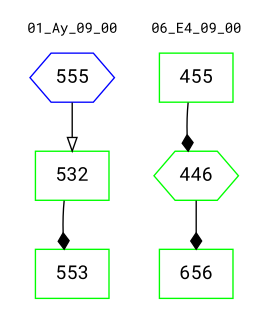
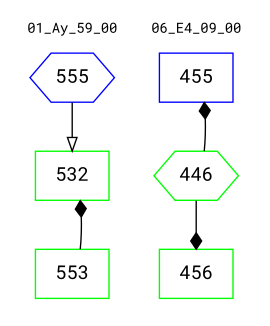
(73, 29) -> (73, 29)
(196, 78) -> (196, 78)
(187, 119) -> (205, 135)
(63, 217) -> (81, 233)
(196, 274) -> (196, 274)
